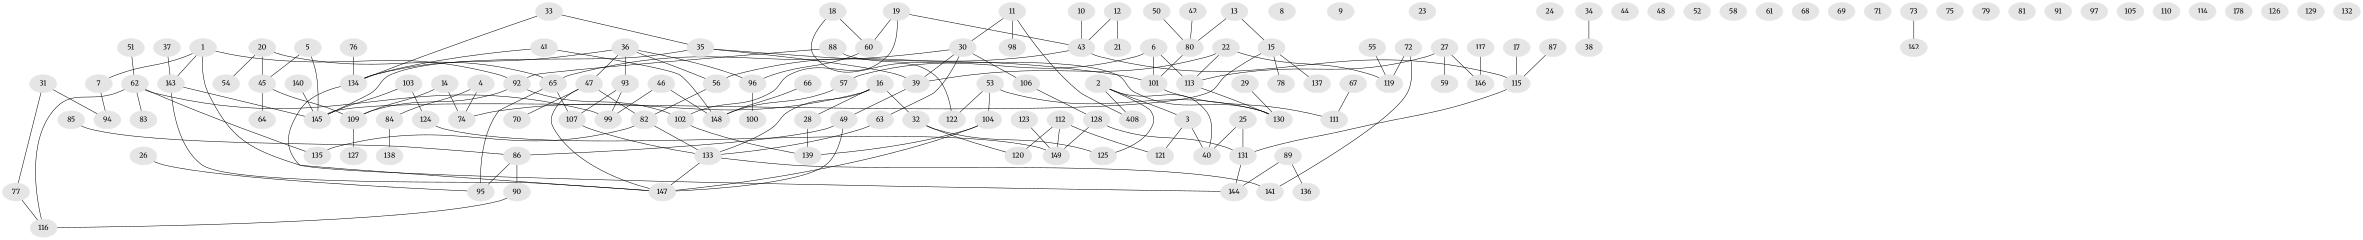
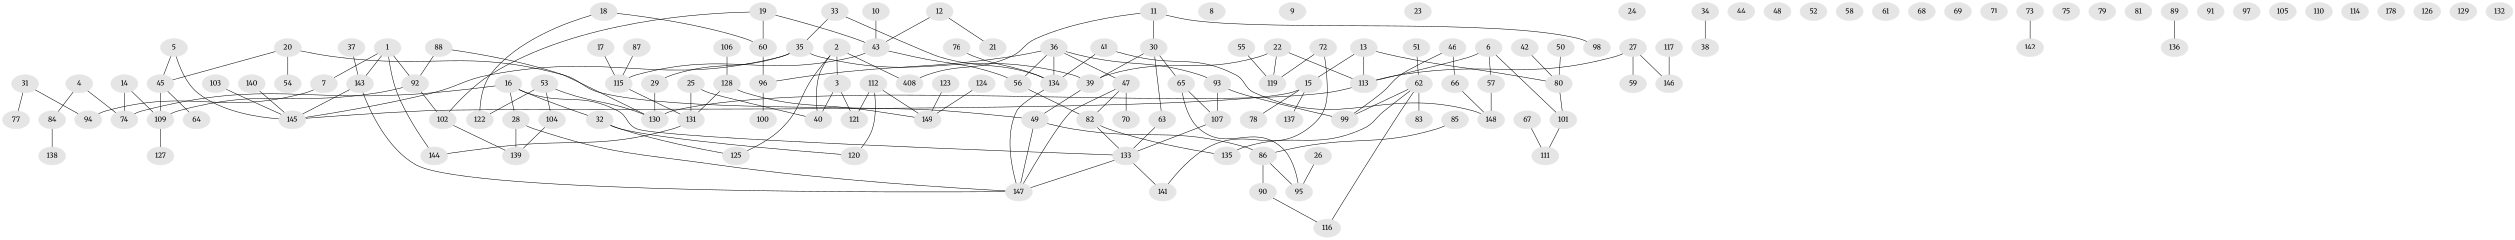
(928, 61) -> (727, 66)
(388, 64) -> (640, 99)
(994, 66) -> none
none -> (1364, 66)
(417, 102) -> none
(689, 102) -> (1454, 66)
(851, 162) -> (764, 171)
(1261, 174) -> none
(30, 210) -> none
